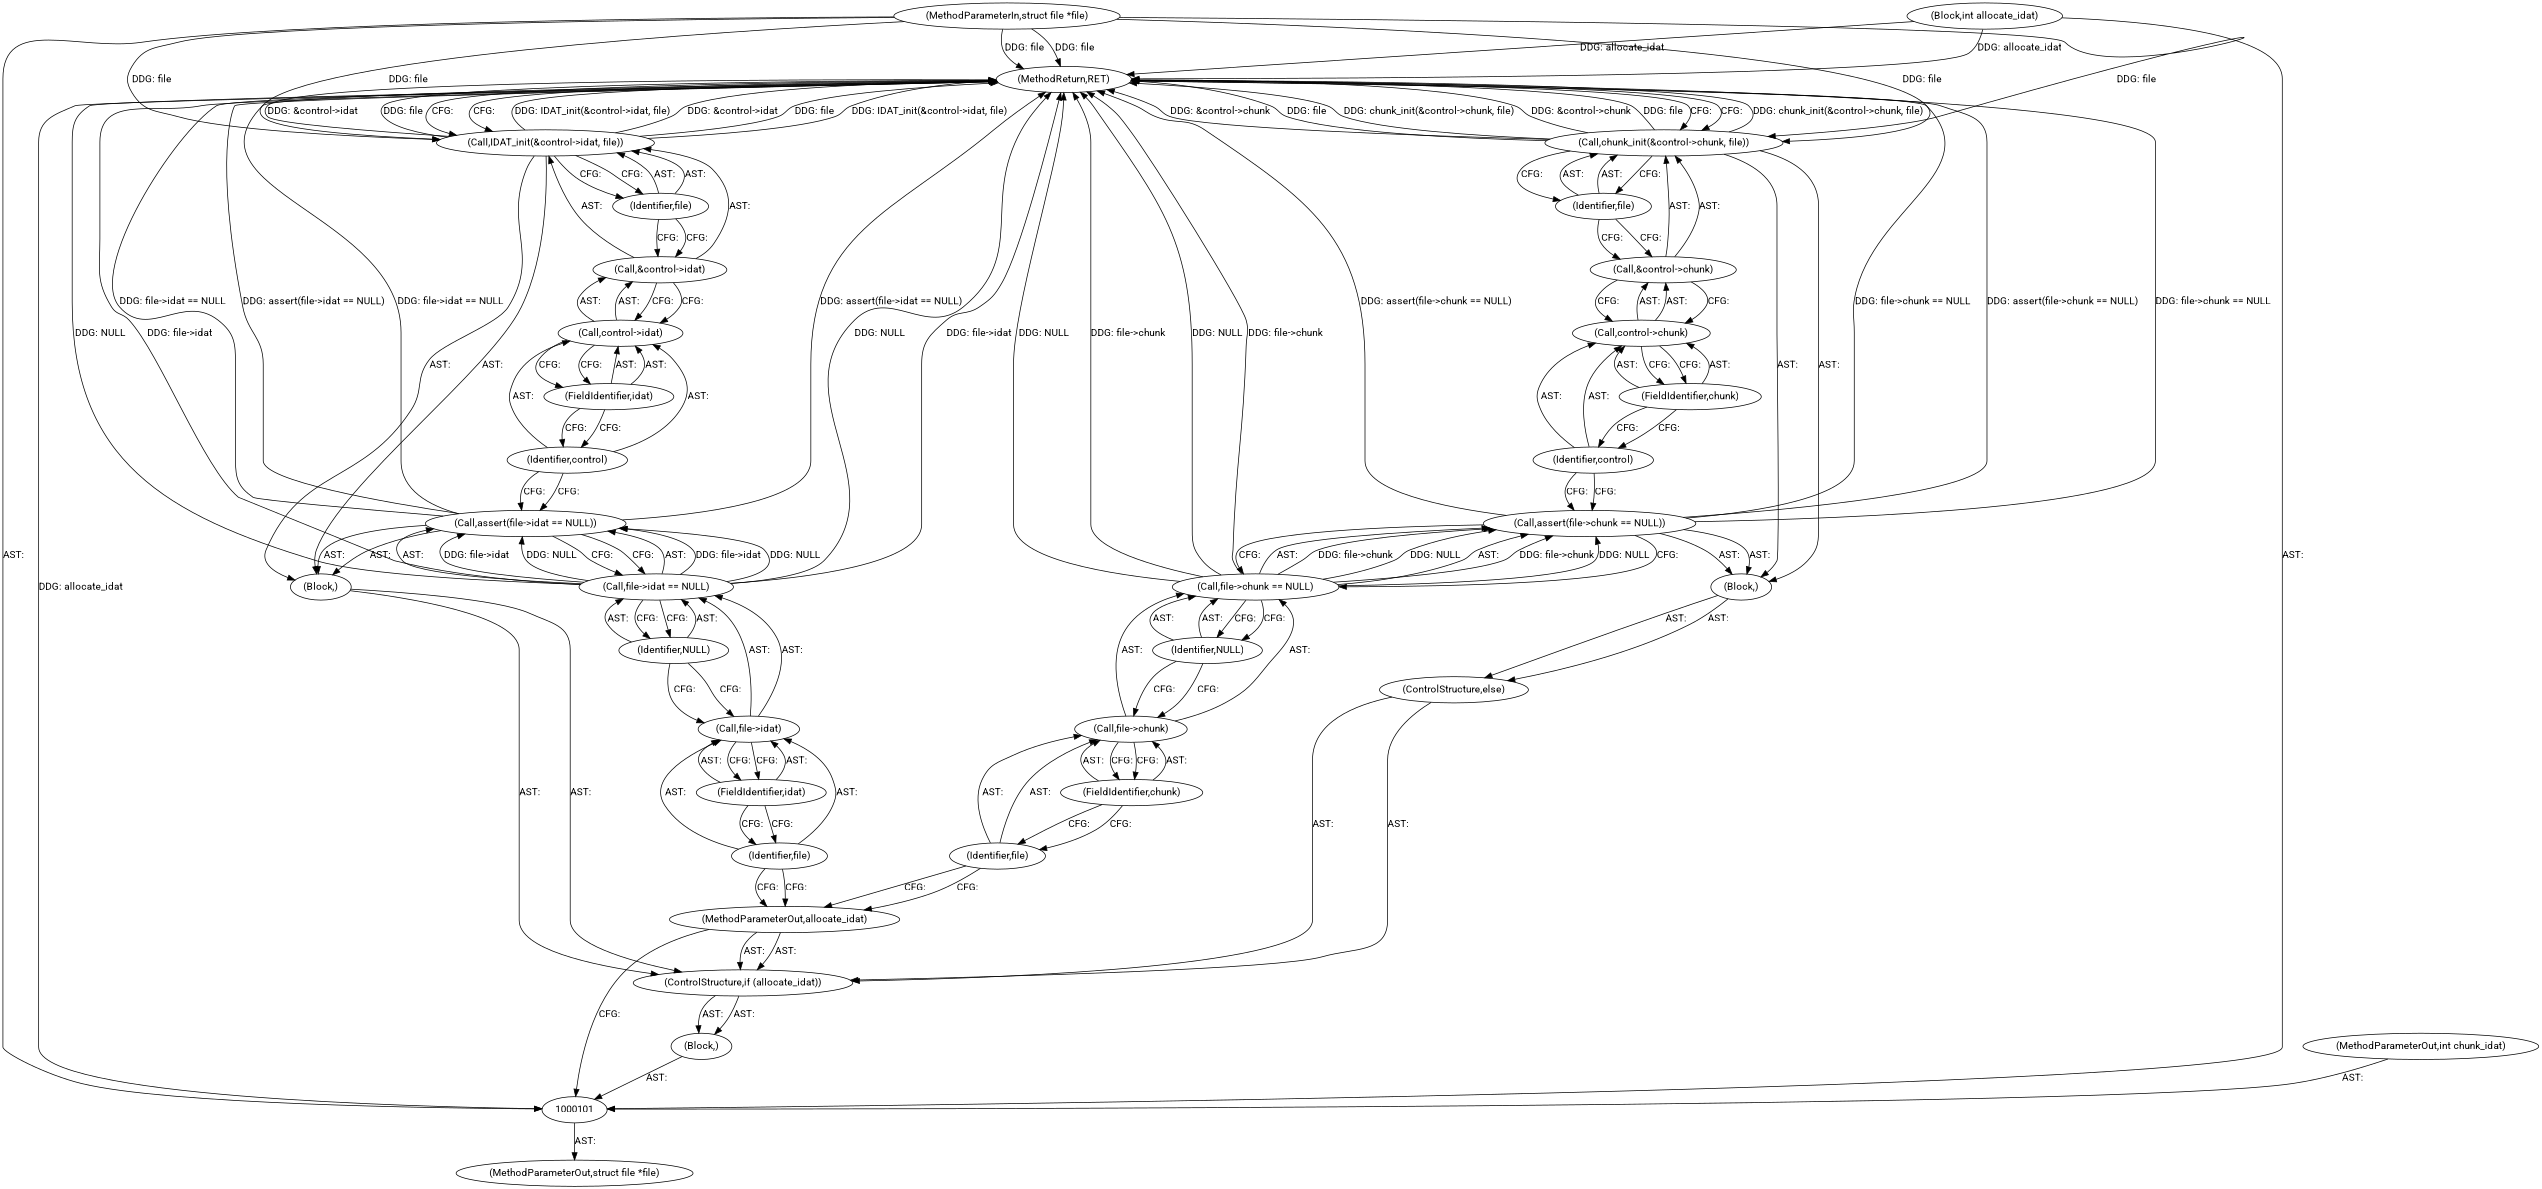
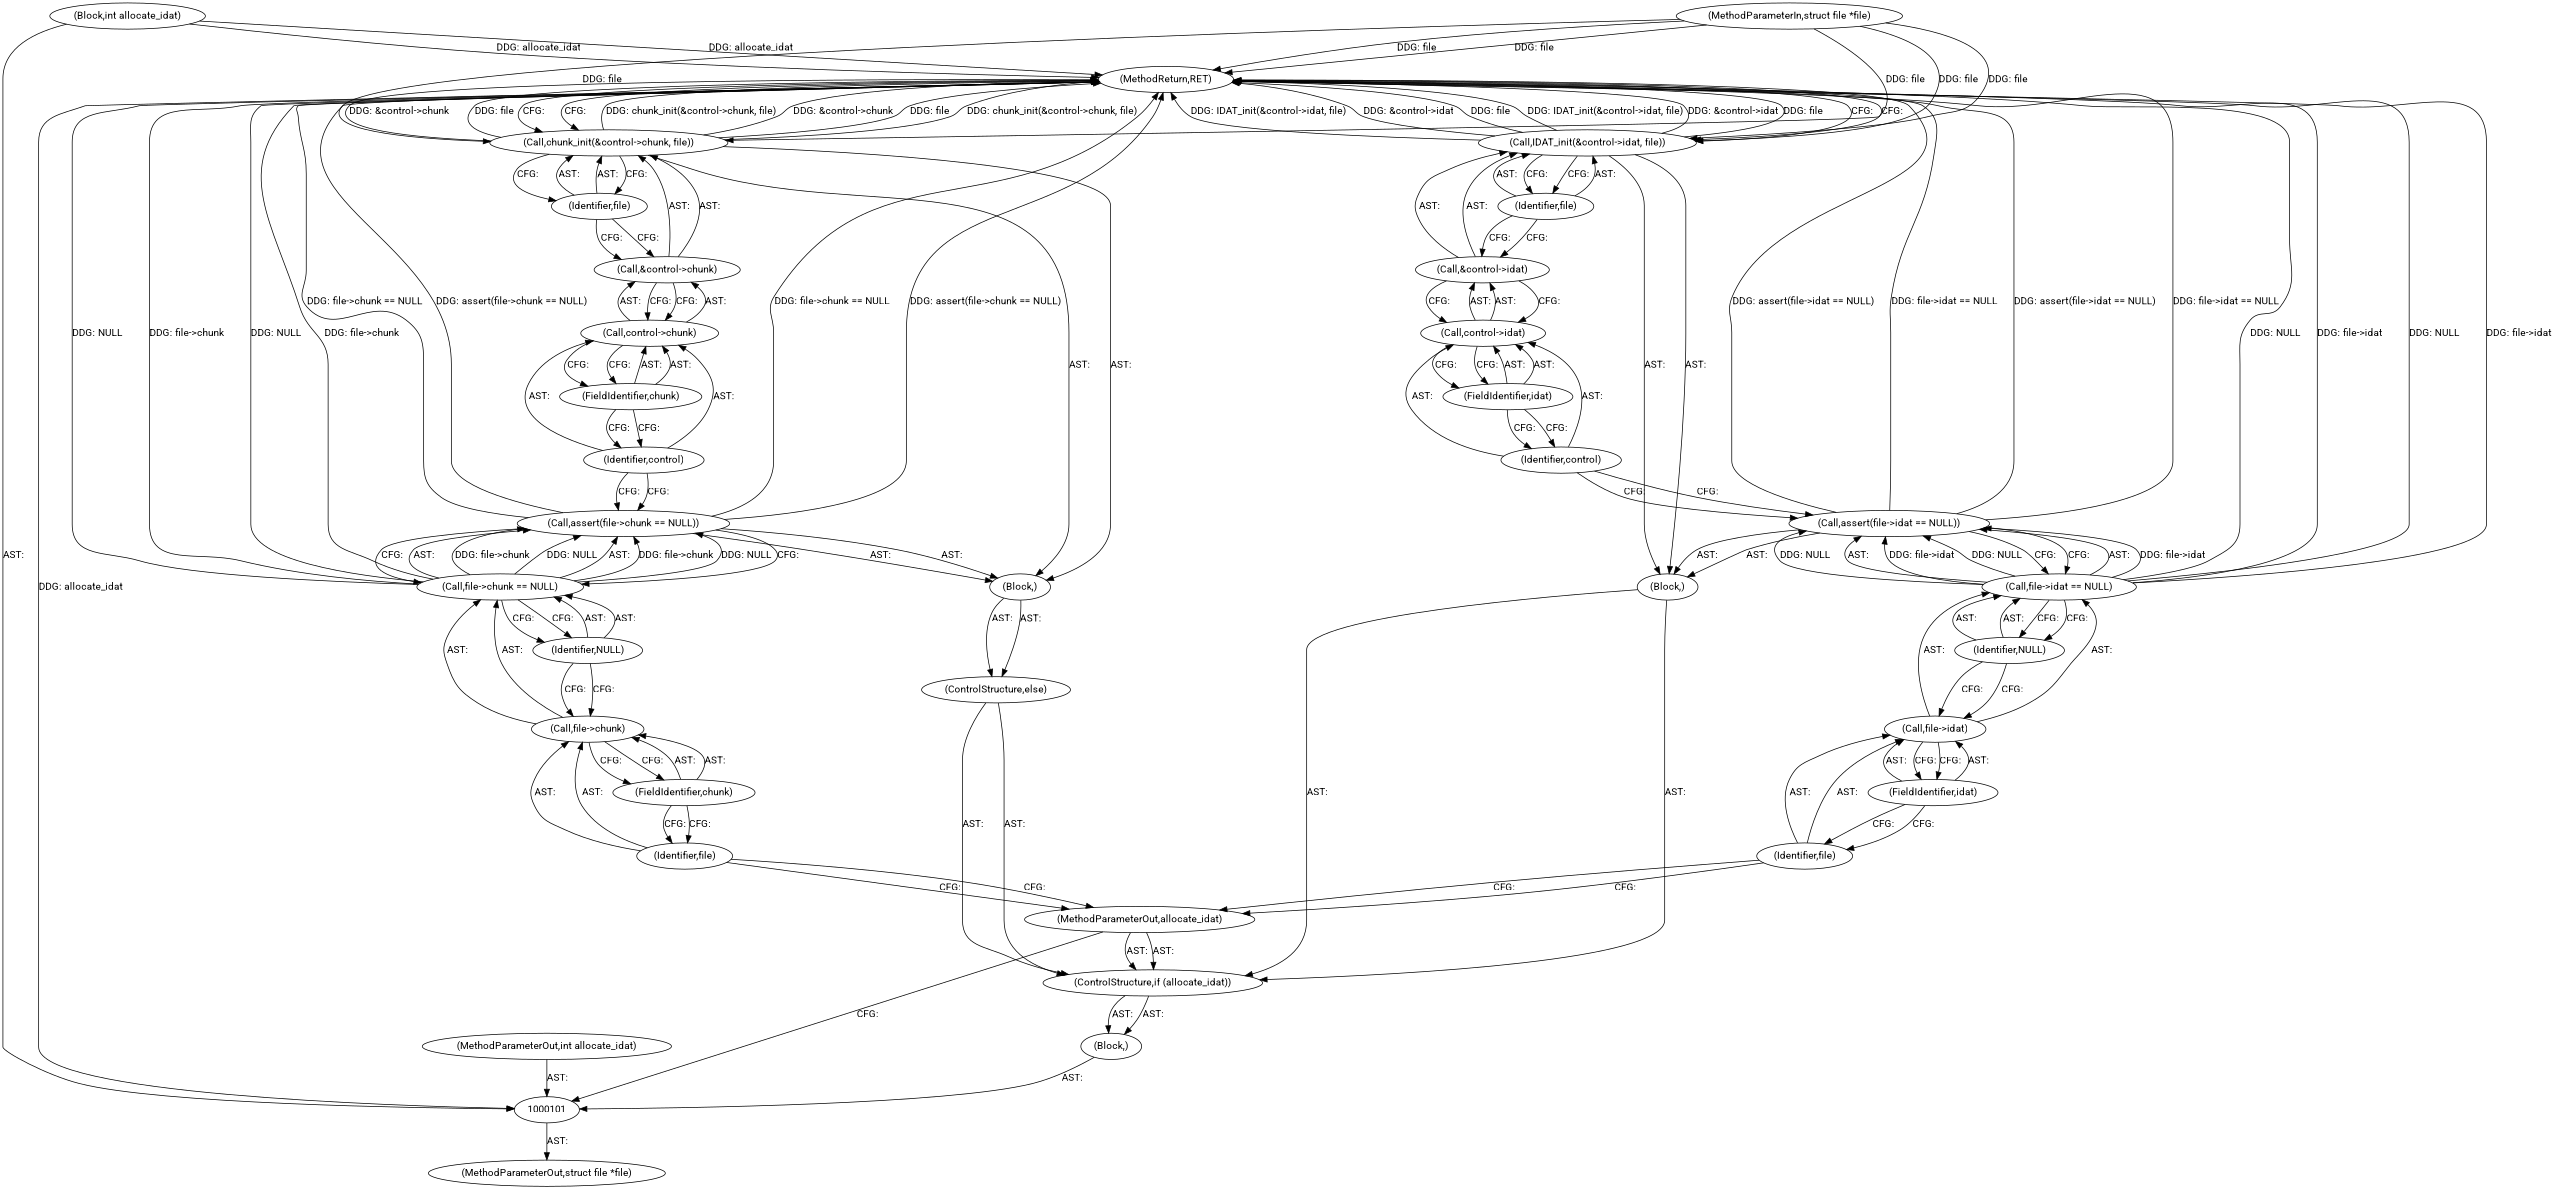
(3, 376) -> none
(2421, 1046) -> (547, 1046)
